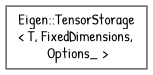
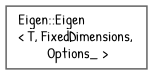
(77, 37) -> (77, 37)
